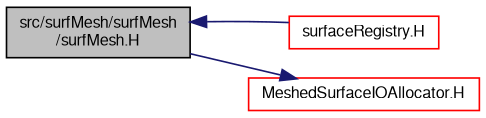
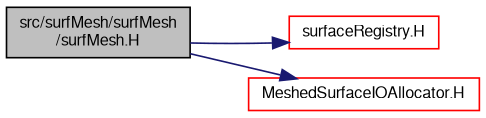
(248, 22) -> (231, 43)
